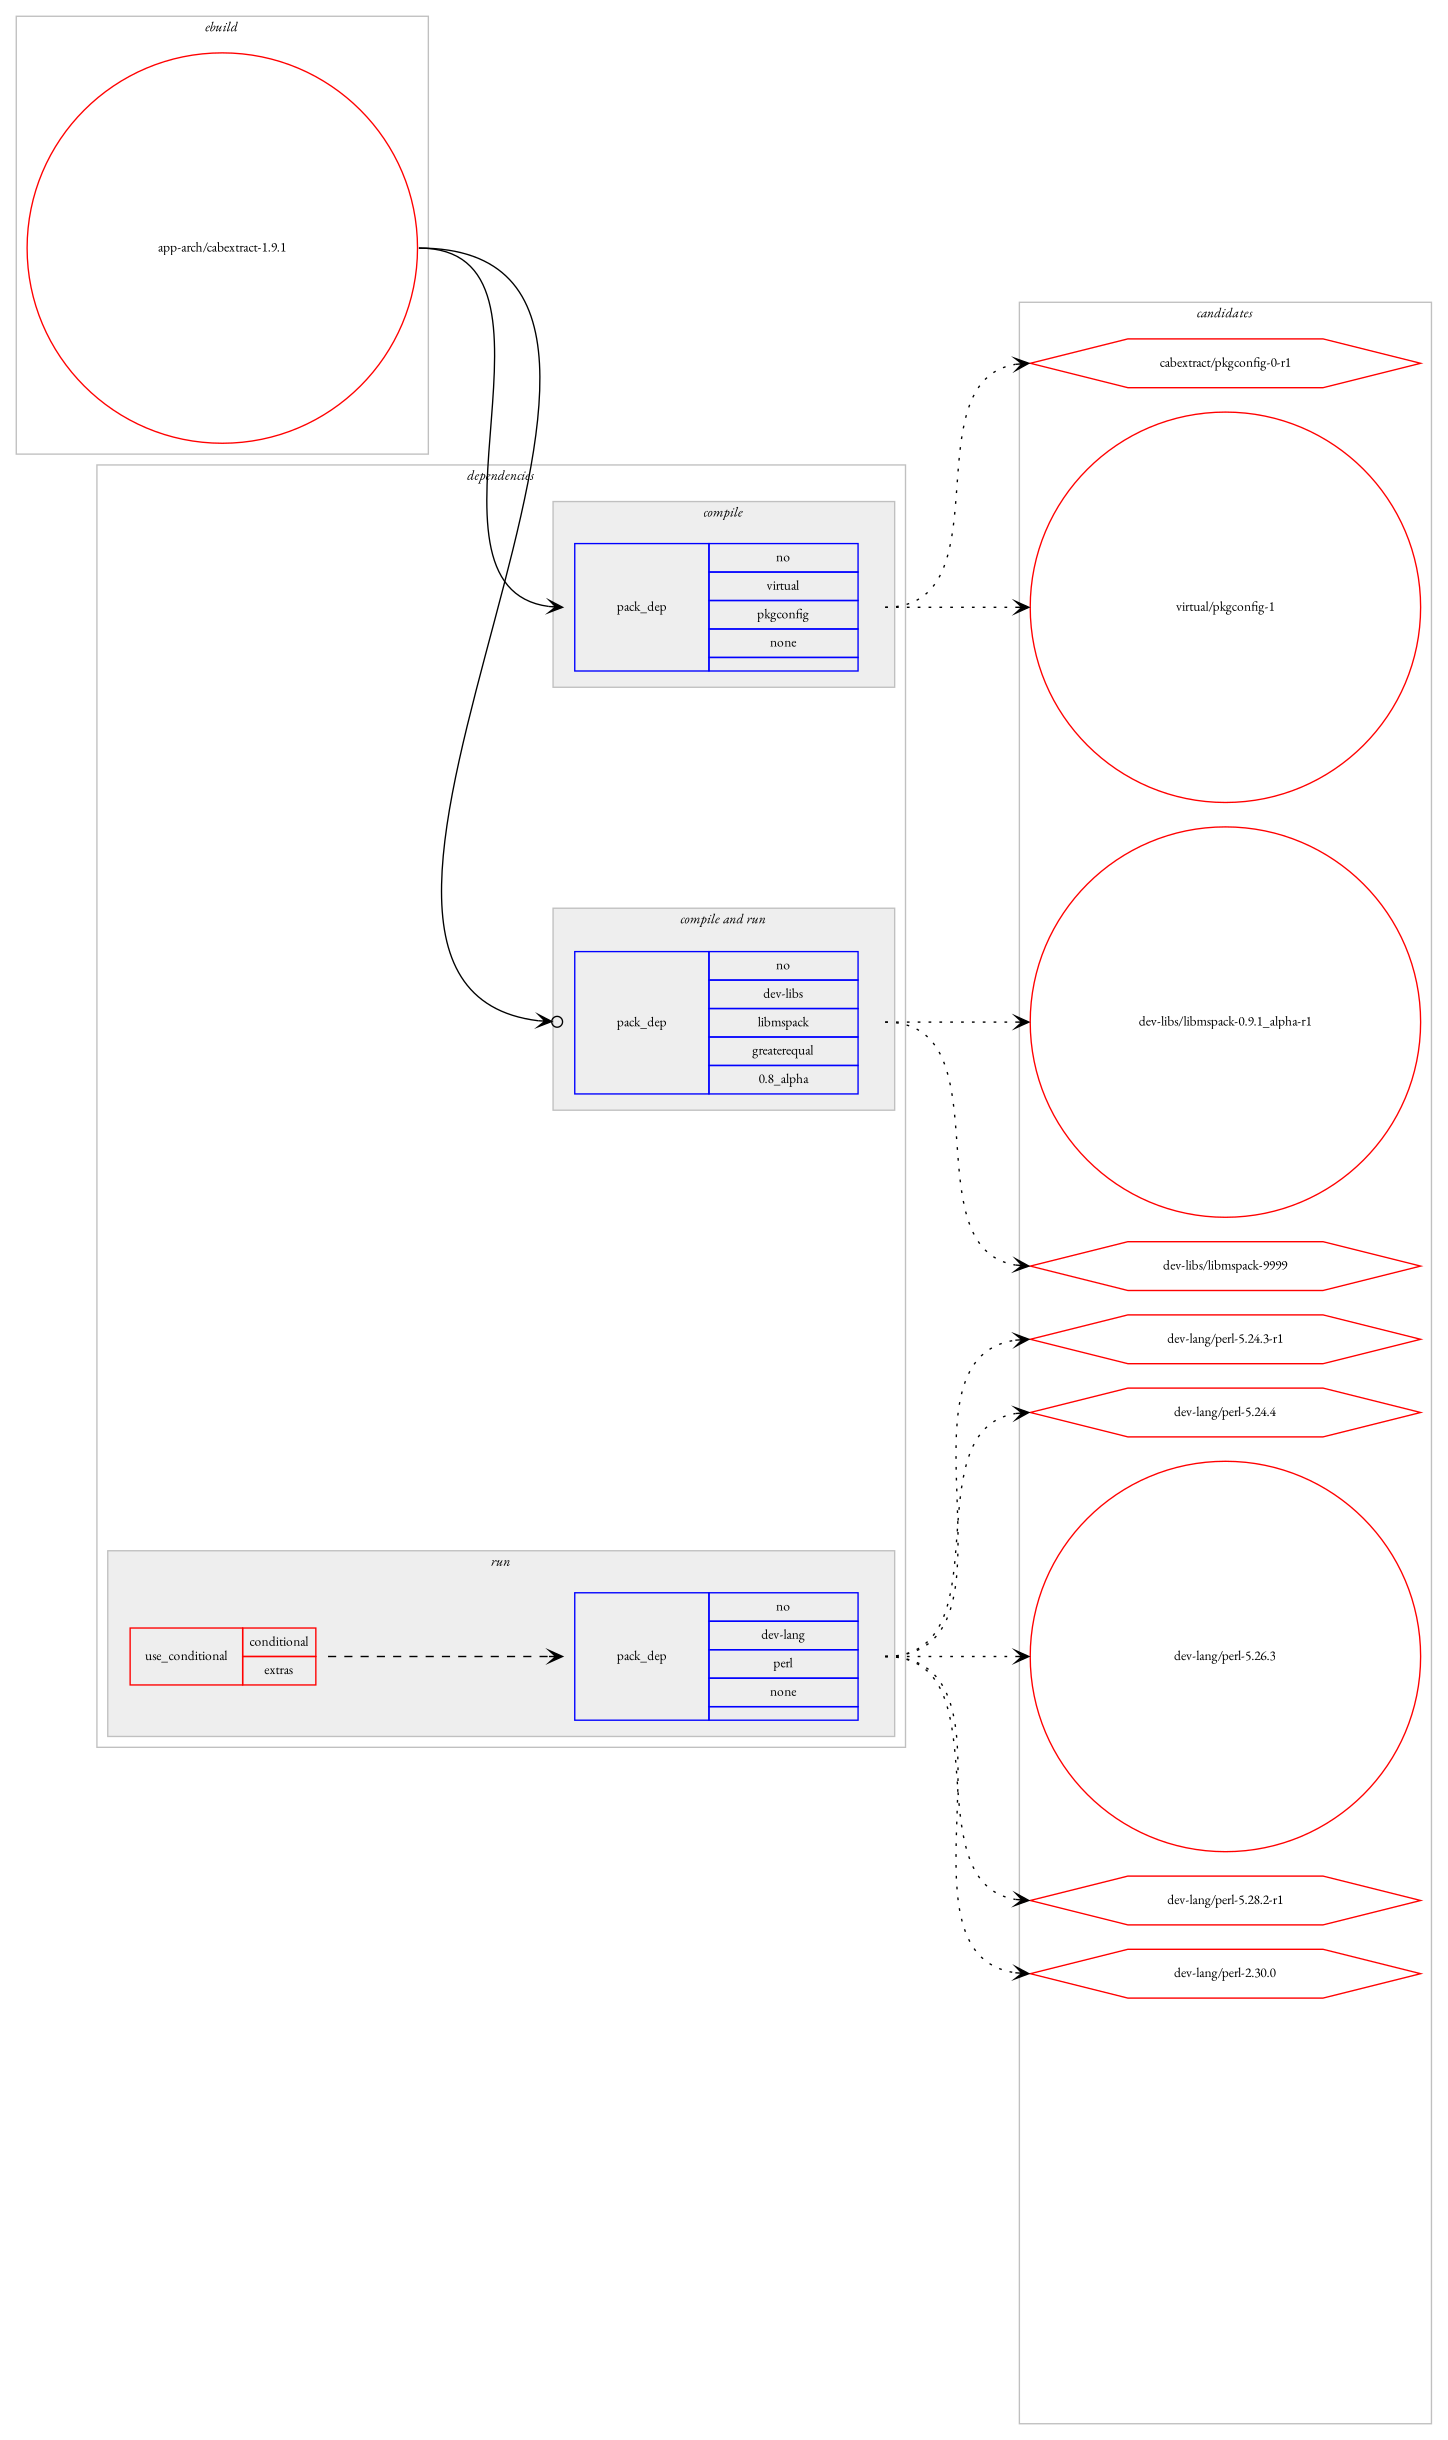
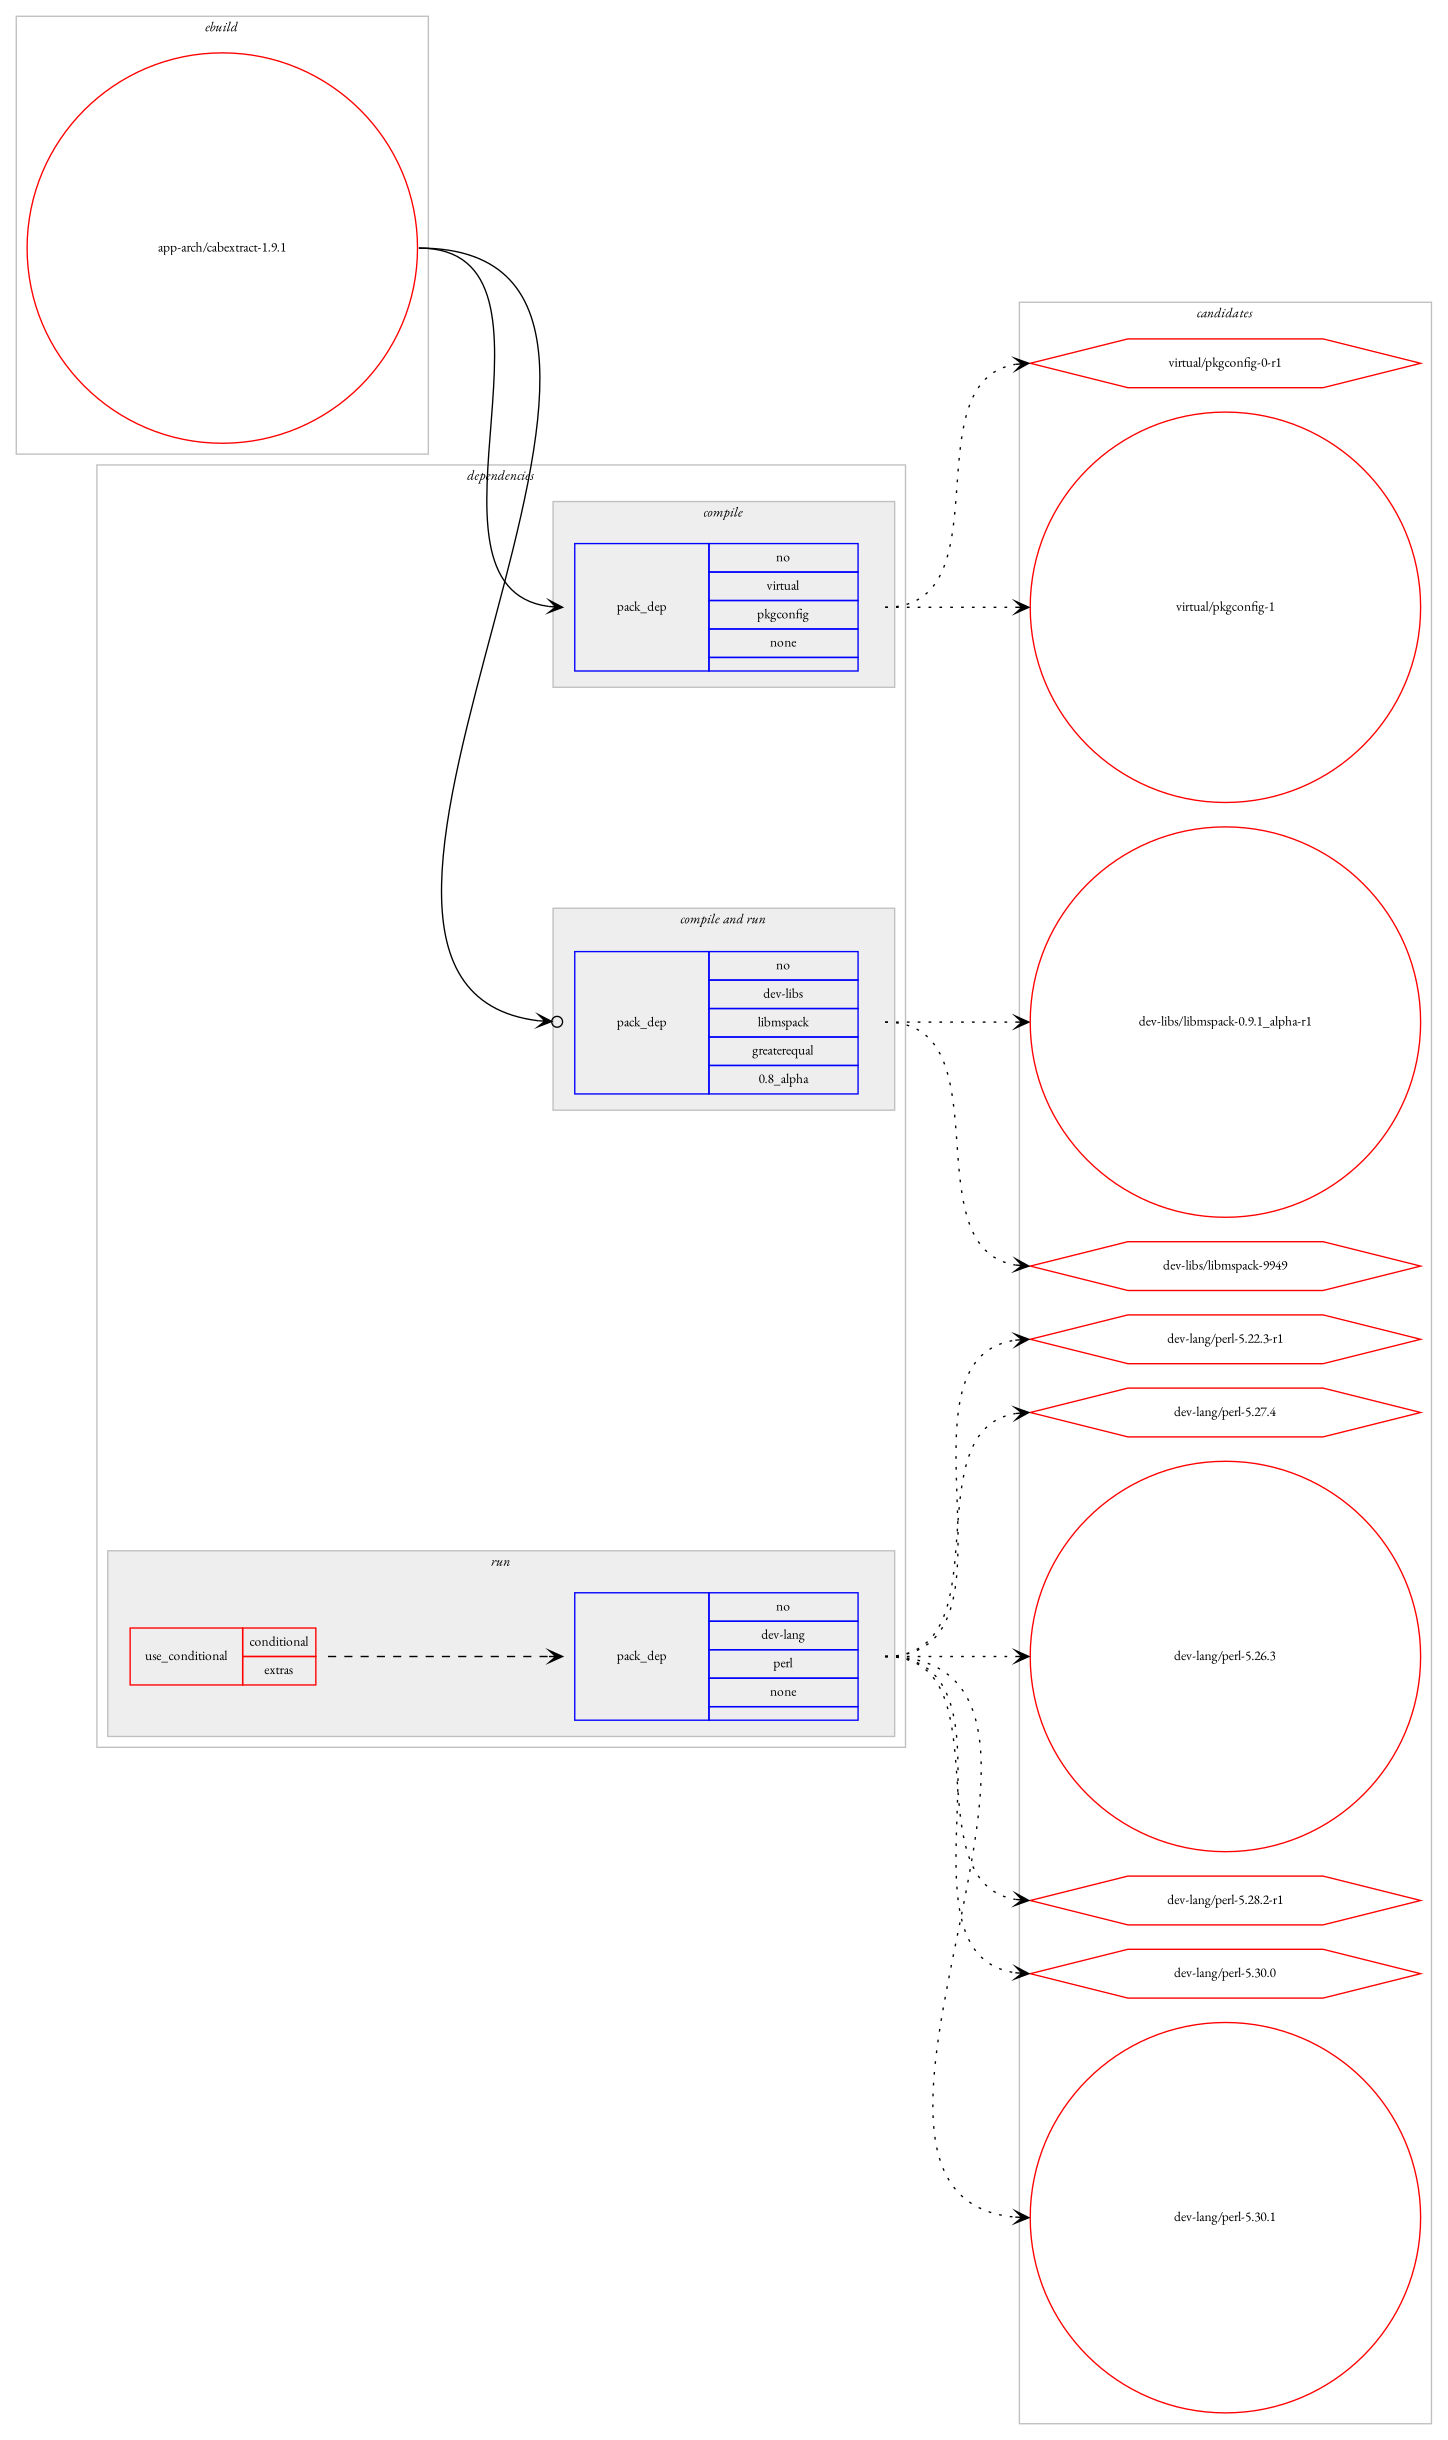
(1225, 363) -> (1225, 363)
(1225, 1266) -> (1225, 1266)
(1225, 1339) -> (1225, 1339)
(1225, 1412) -> (1225, 1412)
(1225, 1974) -> (1225, 1974)
none -> (1225, 2218)
